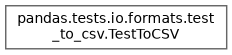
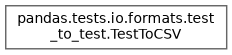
(116, 27) -> (116, 27)
